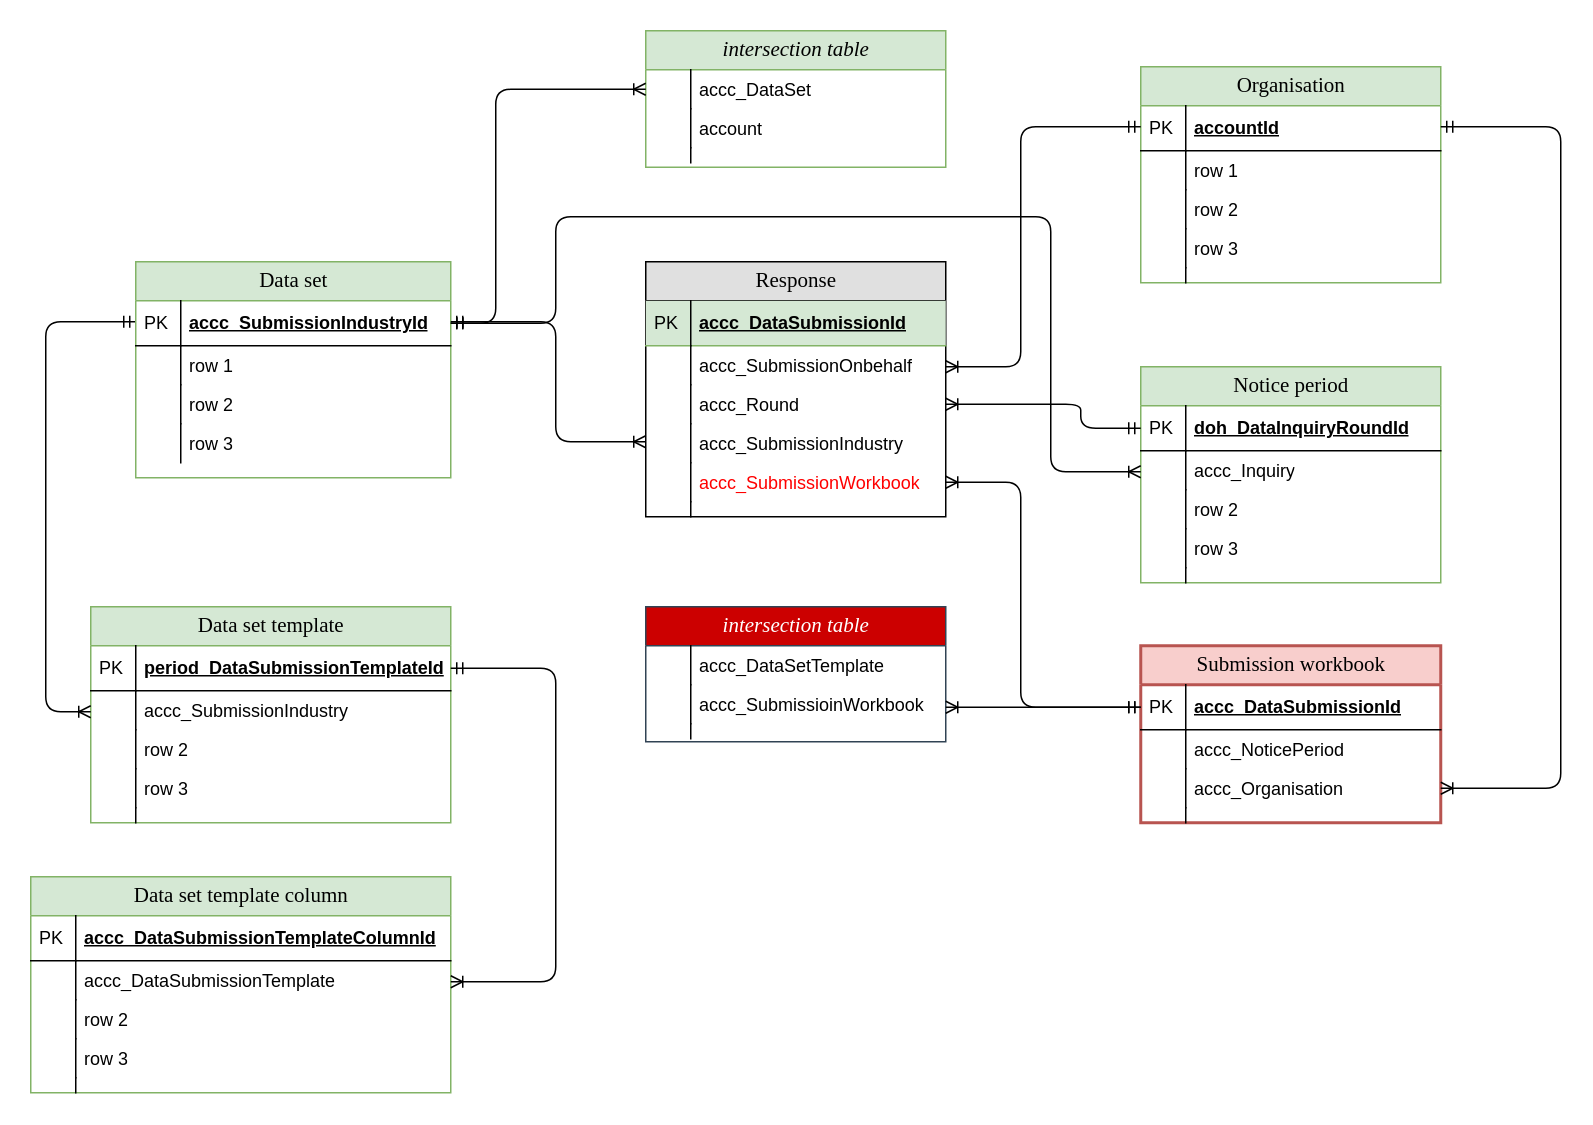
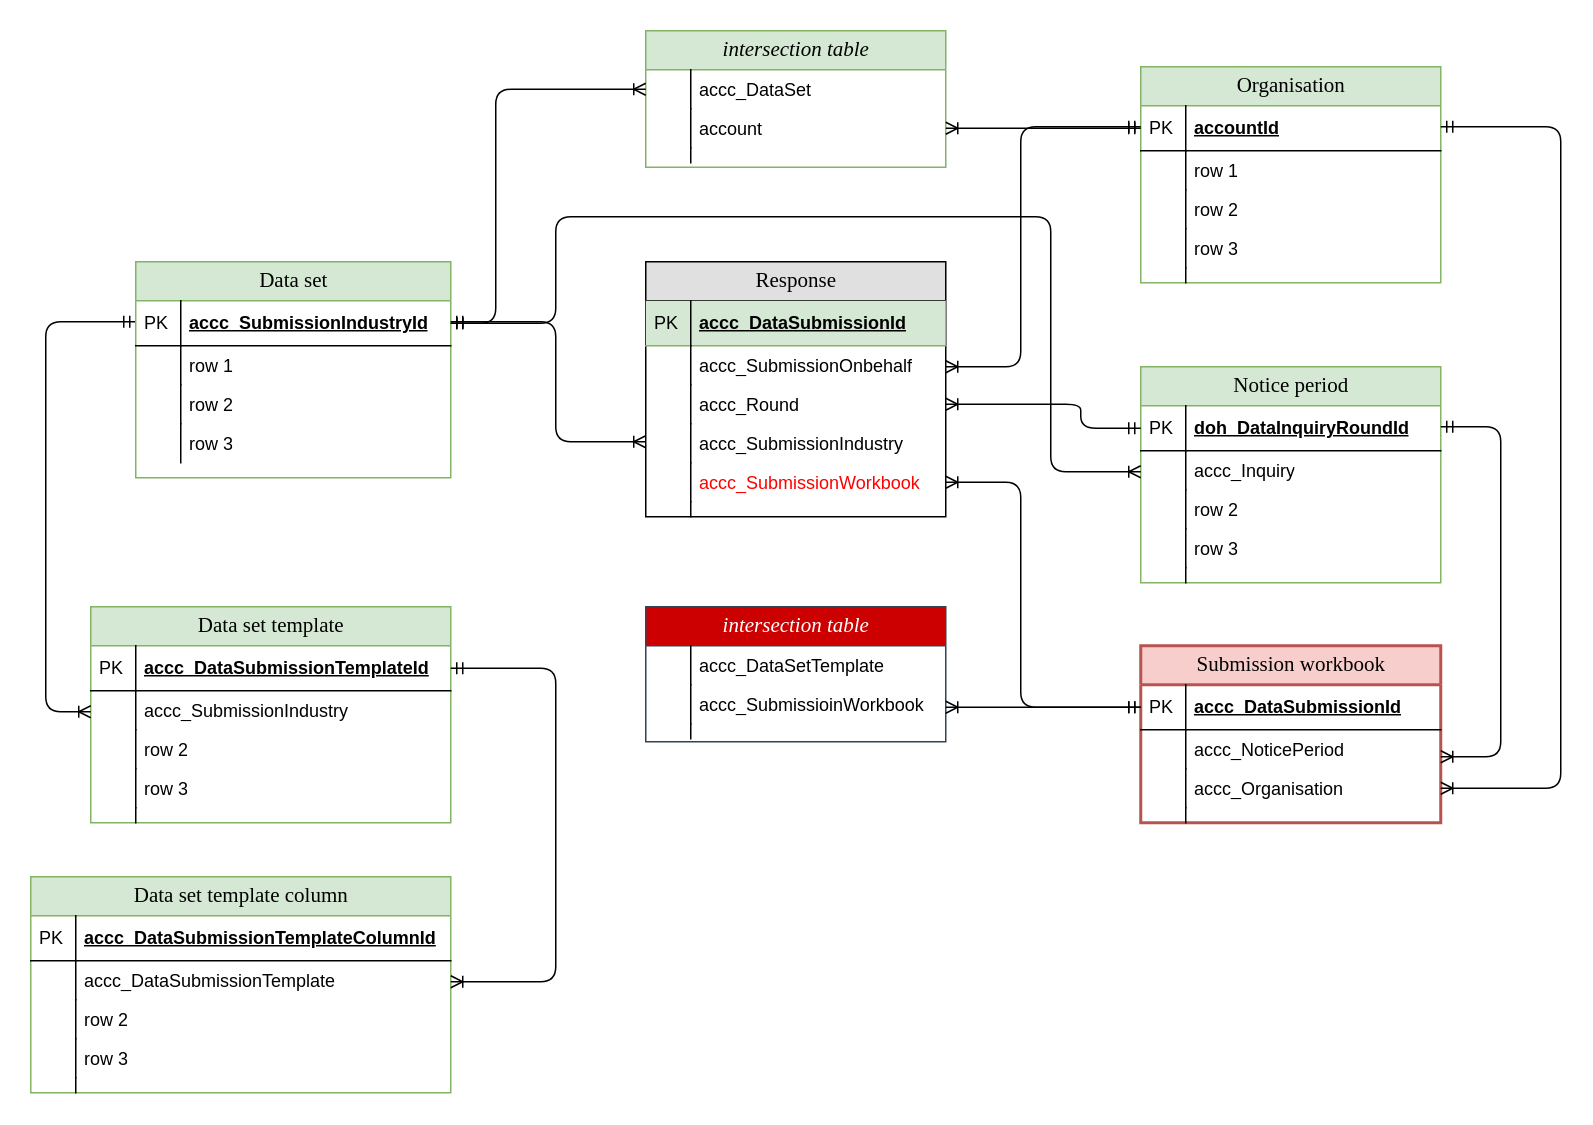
none -> (1087, 128)
none -> (1501, 592)
(292, 668) -> (284, 668)
